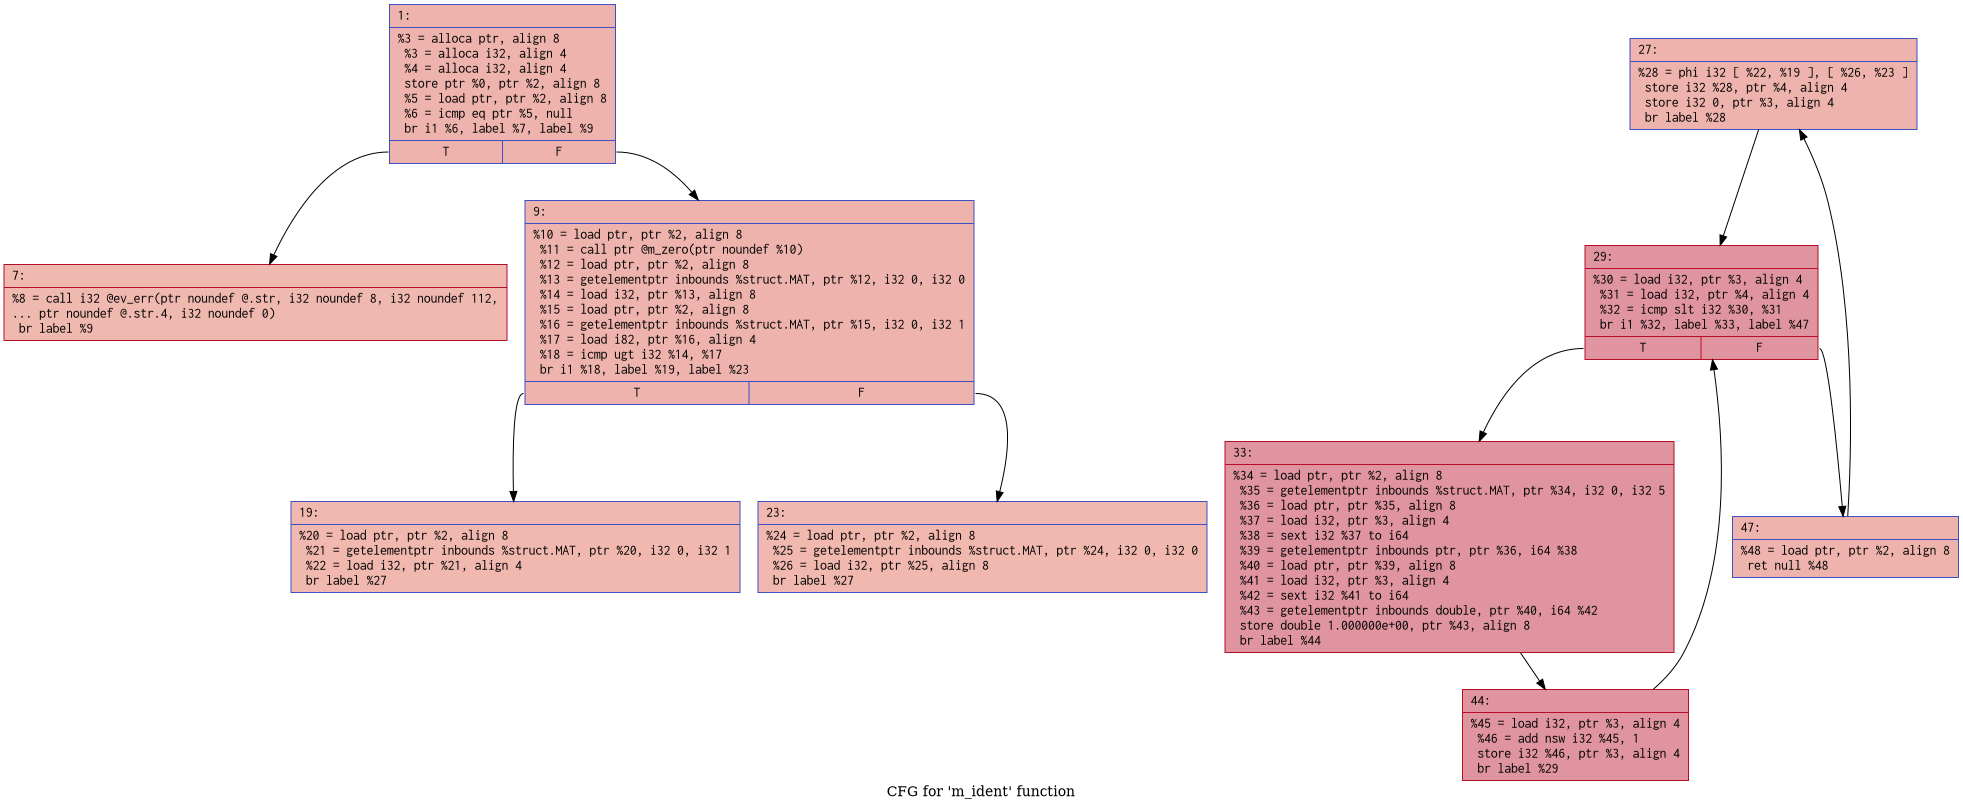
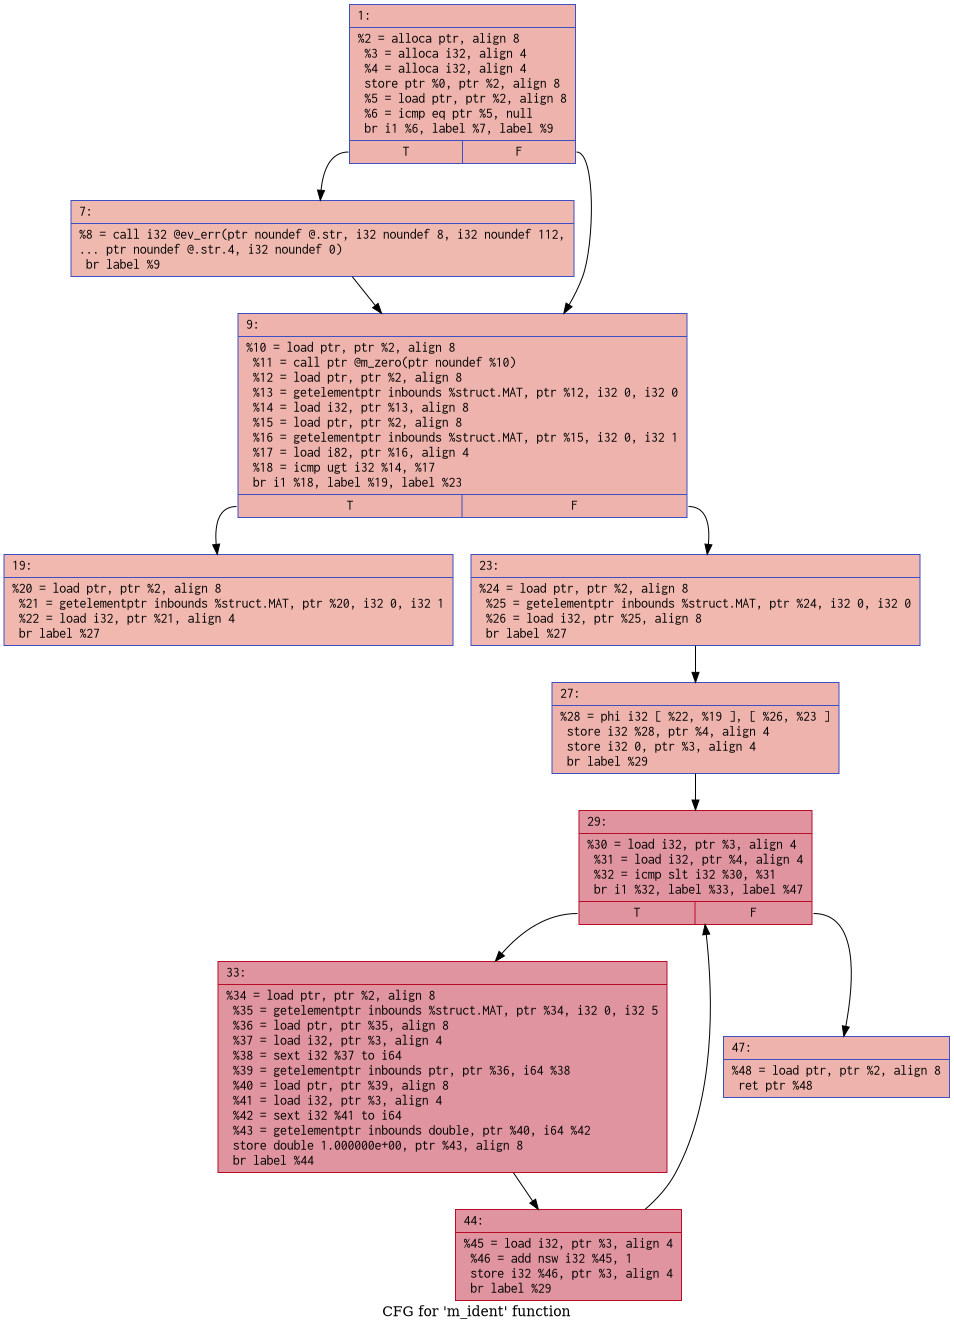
(479, 38) -> (439, 38)
(1682, 118) -> (604, 762)
none -> (364, 291)
(256, 302) -> (322, 238)
(1847, 324) -> (696, 659)
(1784, 566) -> (772, 1086)
